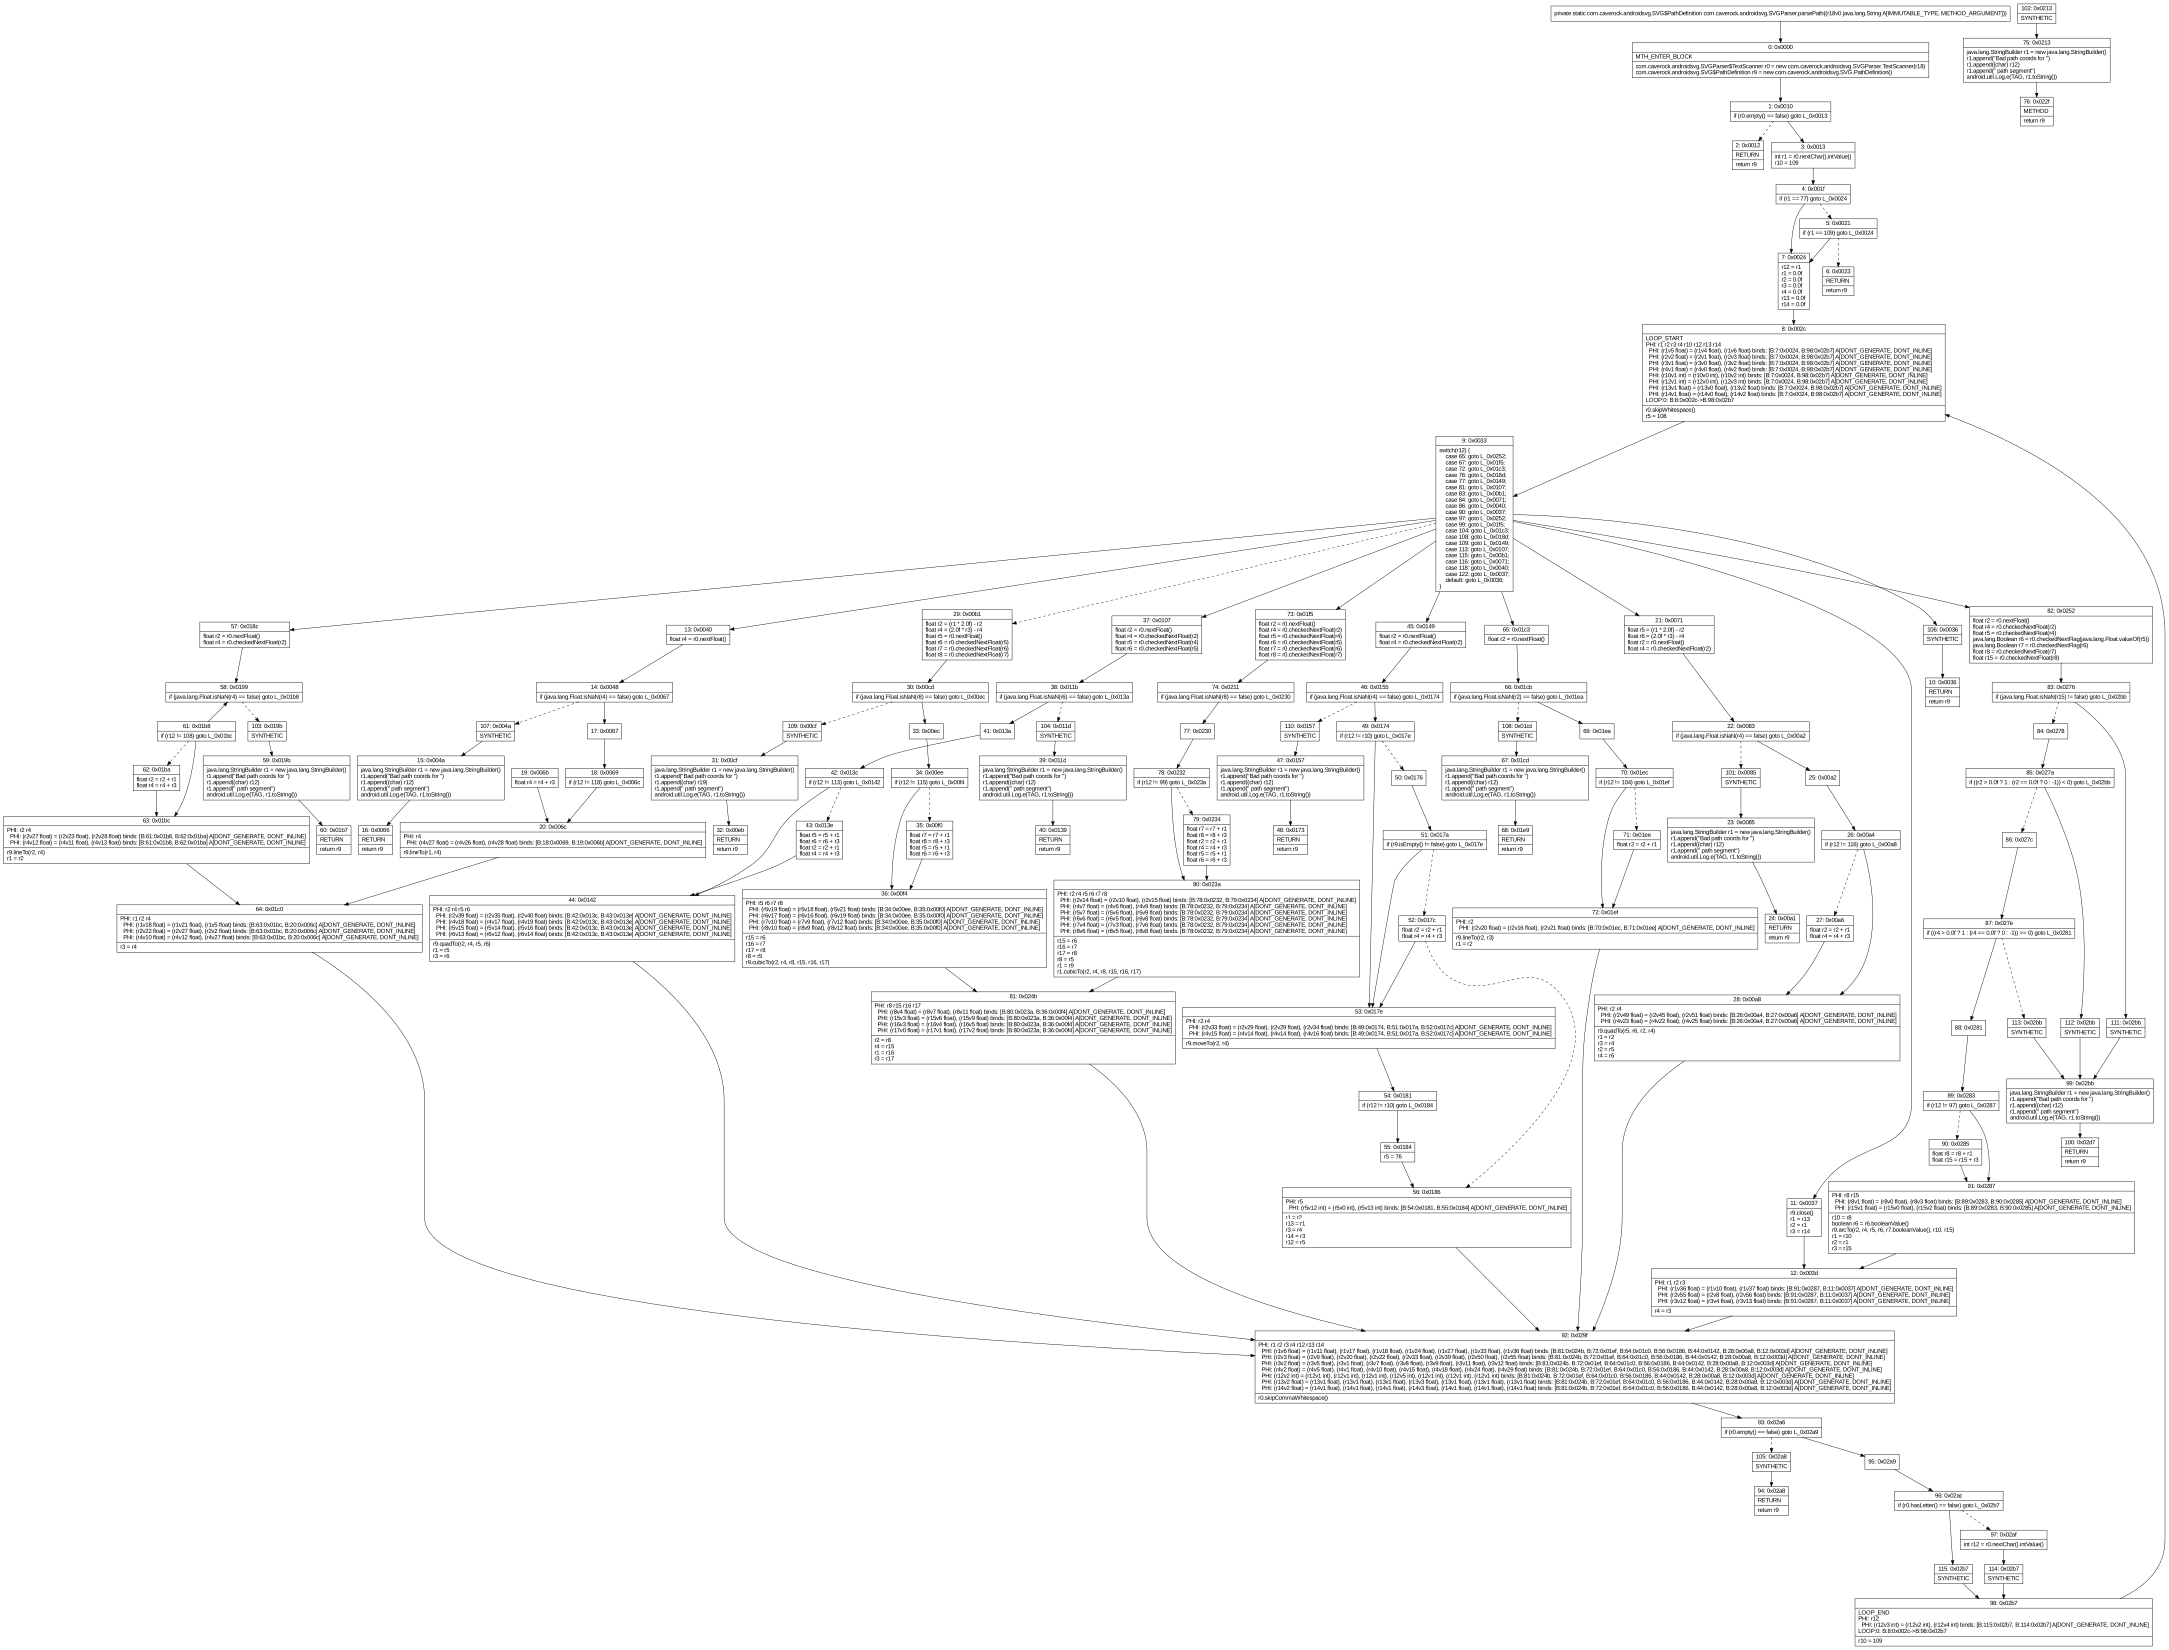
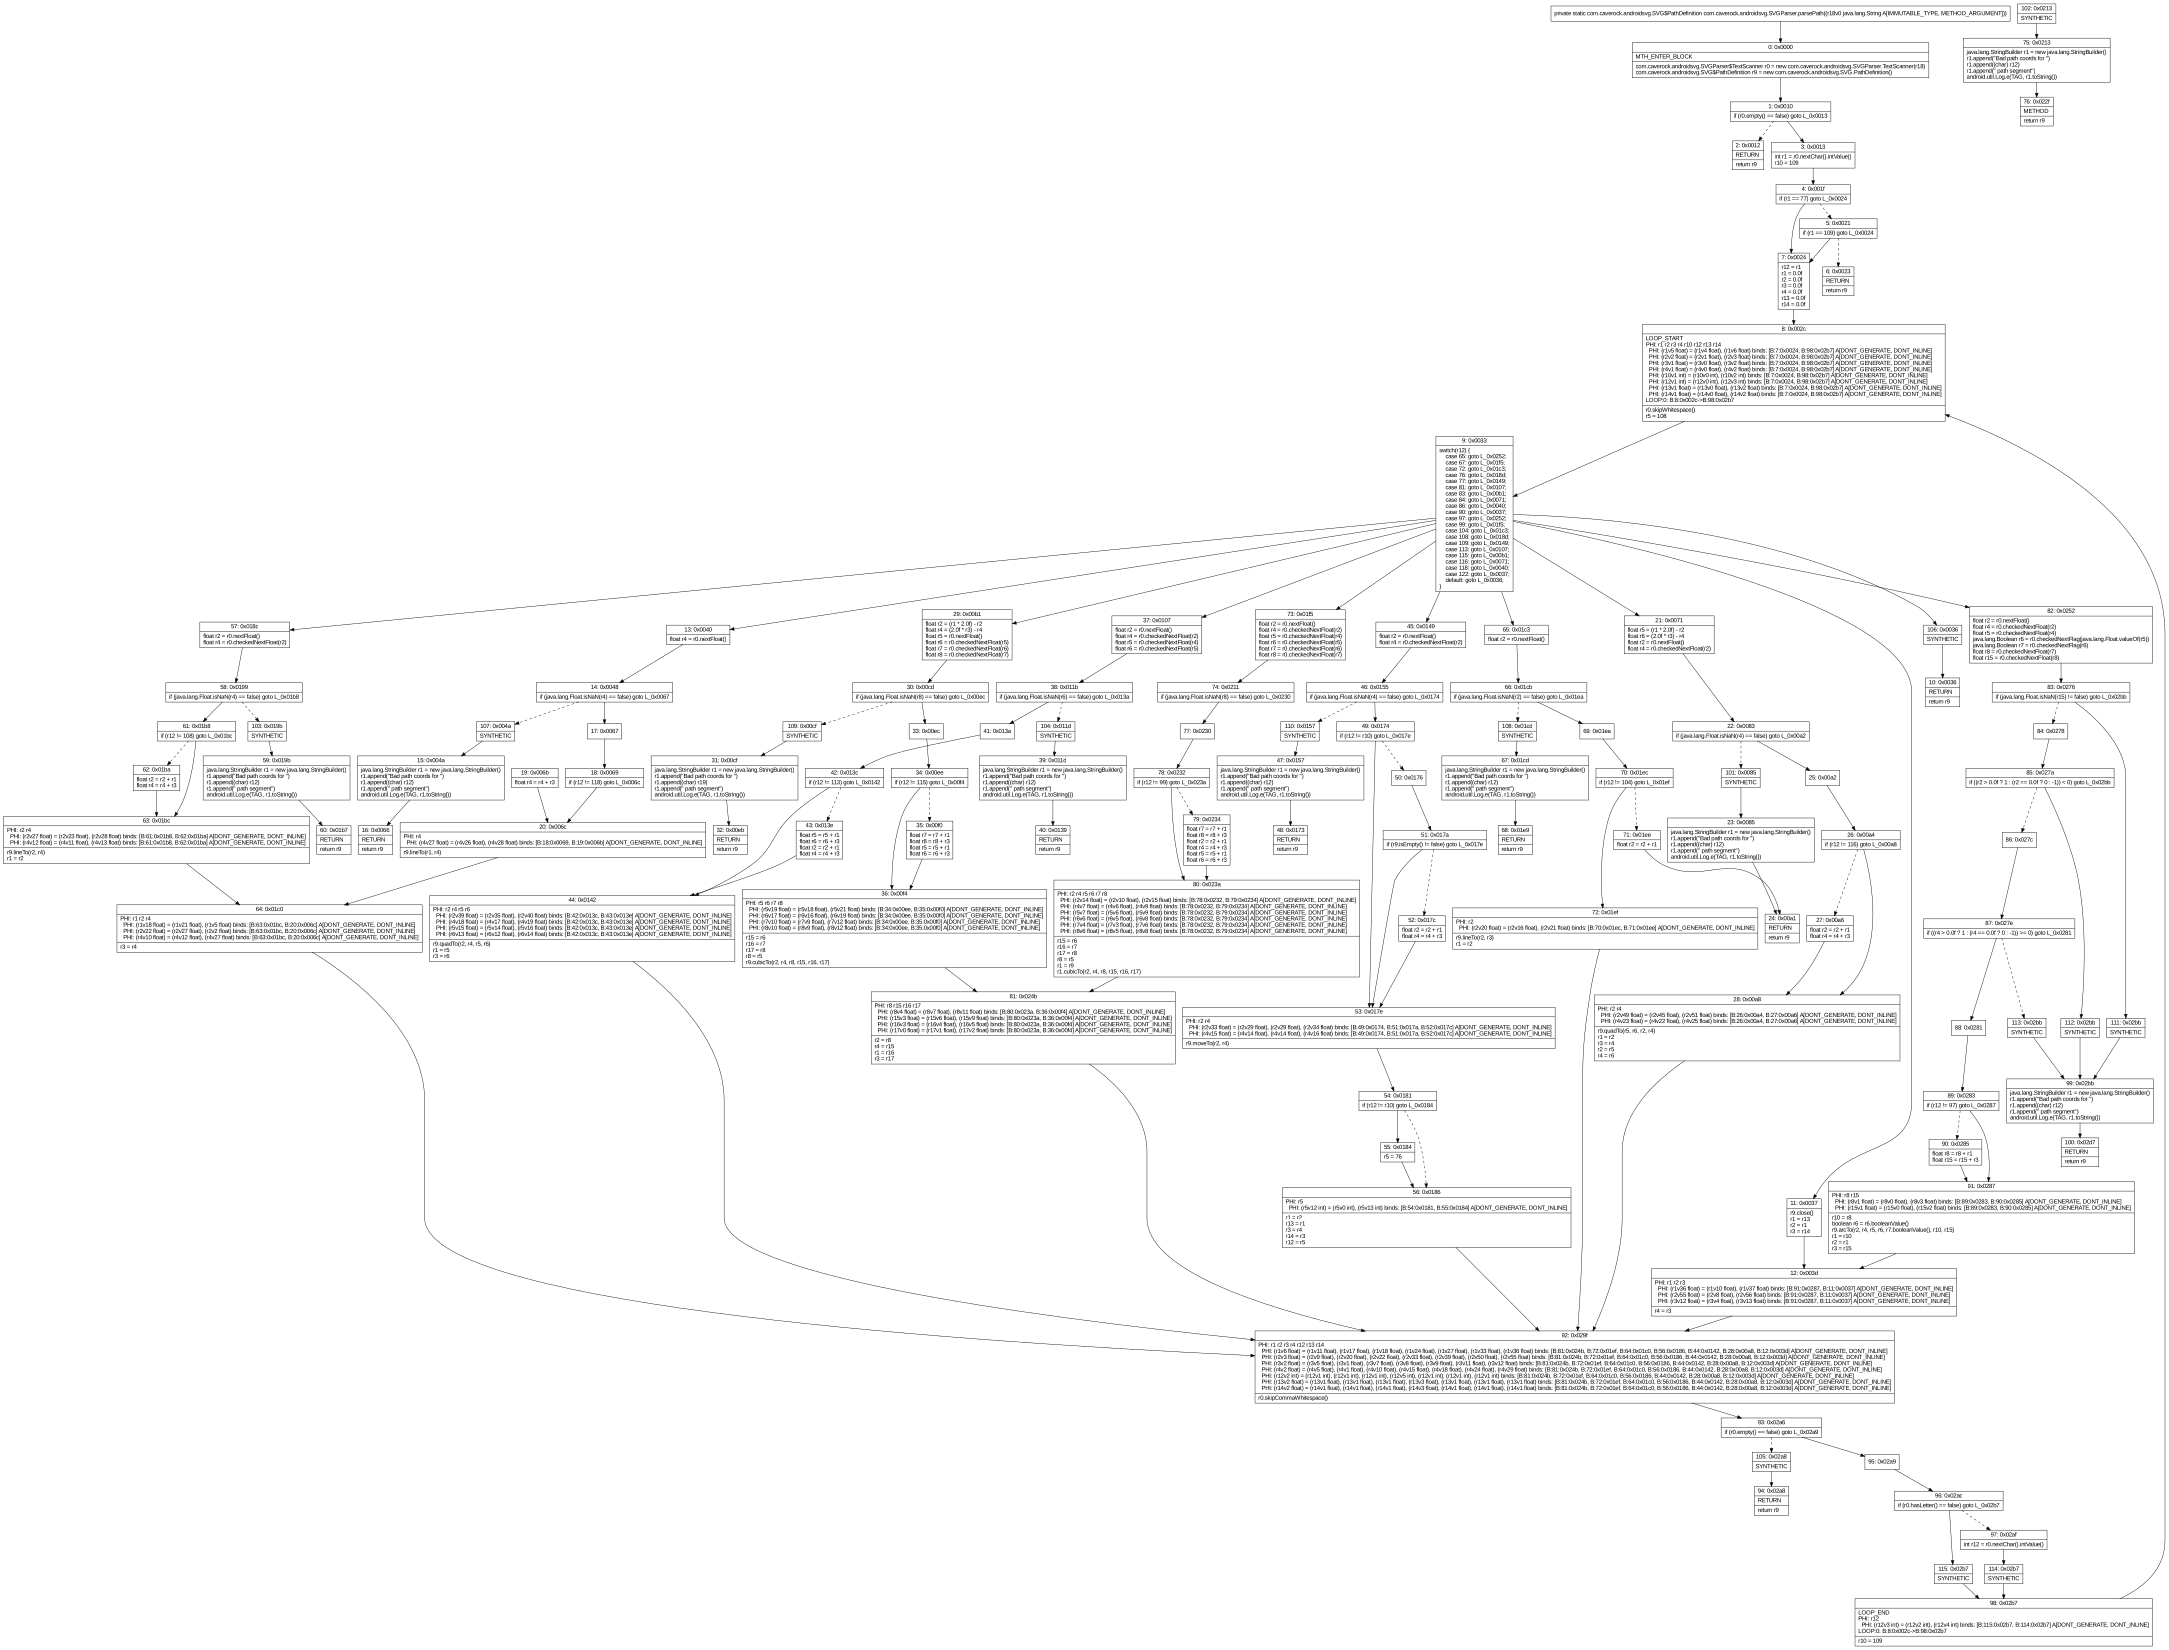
(1226, 573) -> (1226, 573)
(216, 714) -> (214, 710)
(1624, 877) -> (1719, 869)
(1574, 1026) -> (1421, 1145)
